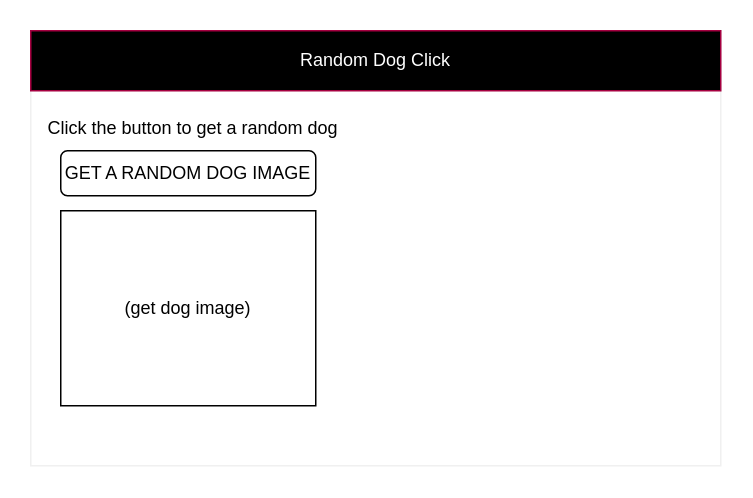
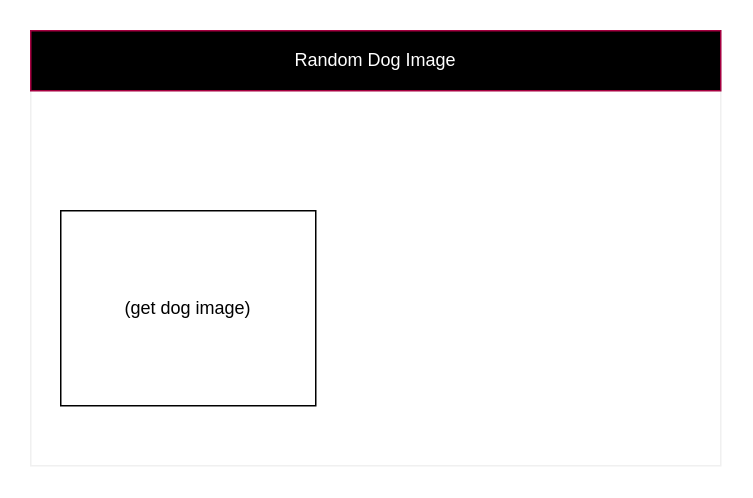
(376, 61) -> (376, 61)
(196, 128) -> none
(188, 173) -> none
